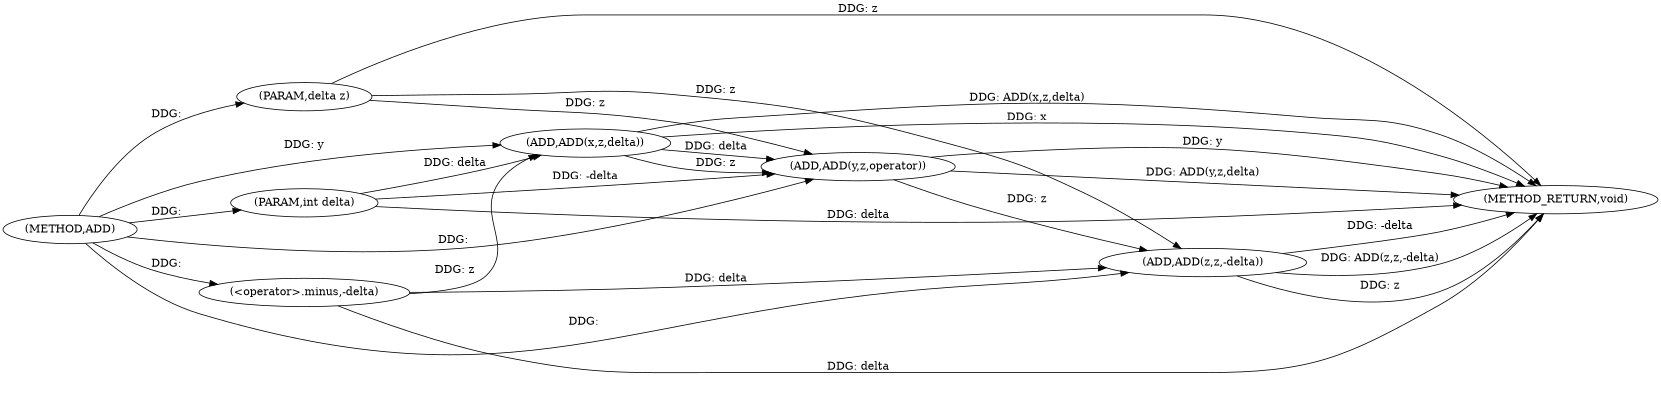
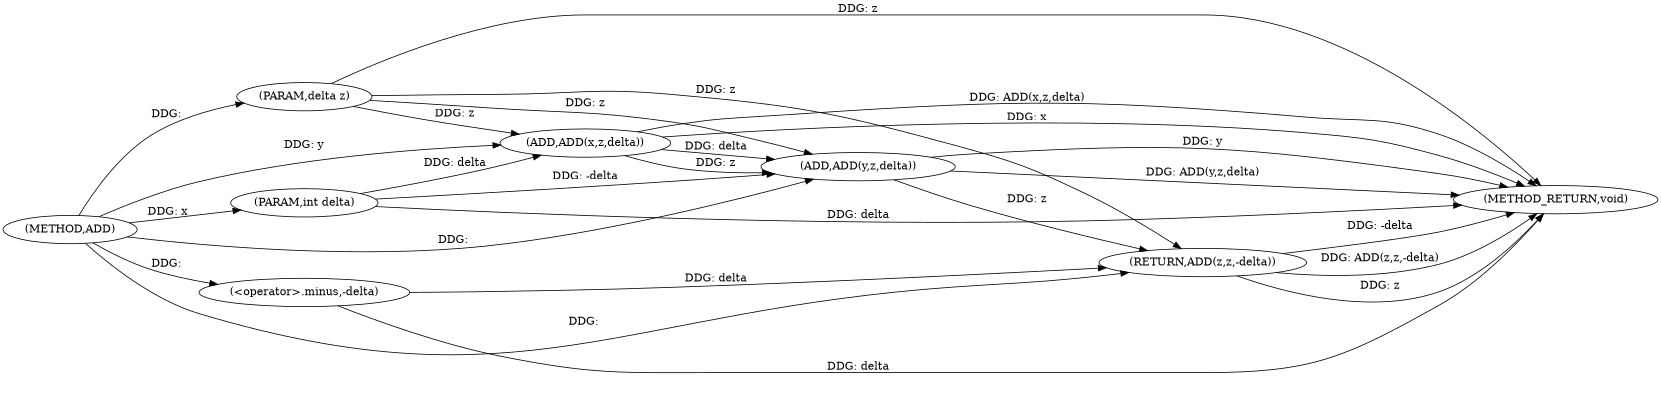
(858, 167) -> (858, 167)
(168, 212) -> (168, 212)
(497, 250) -> (432, 121)
(1203, 263) -> (1203, 263)
